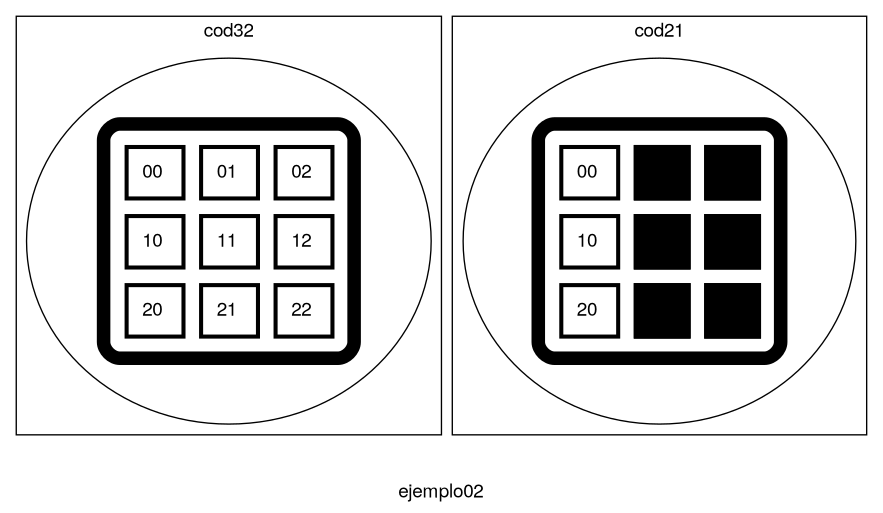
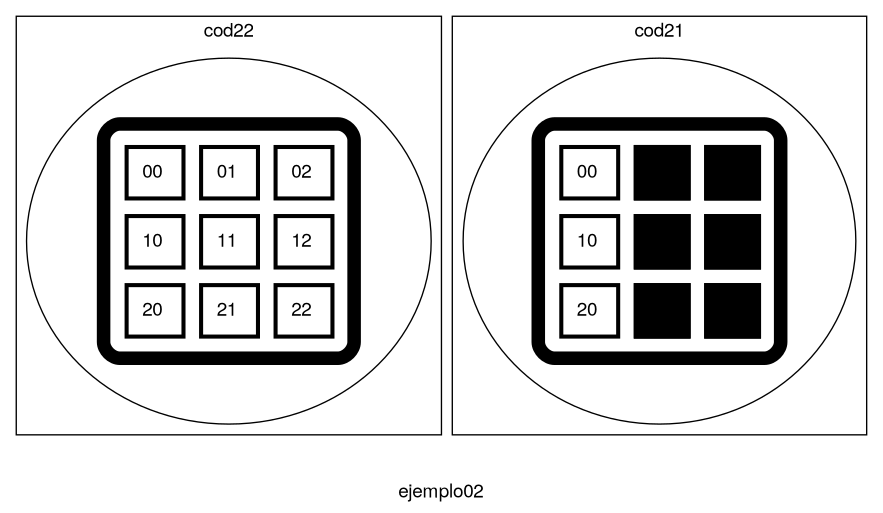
(229, 32) -> (229, 32)
